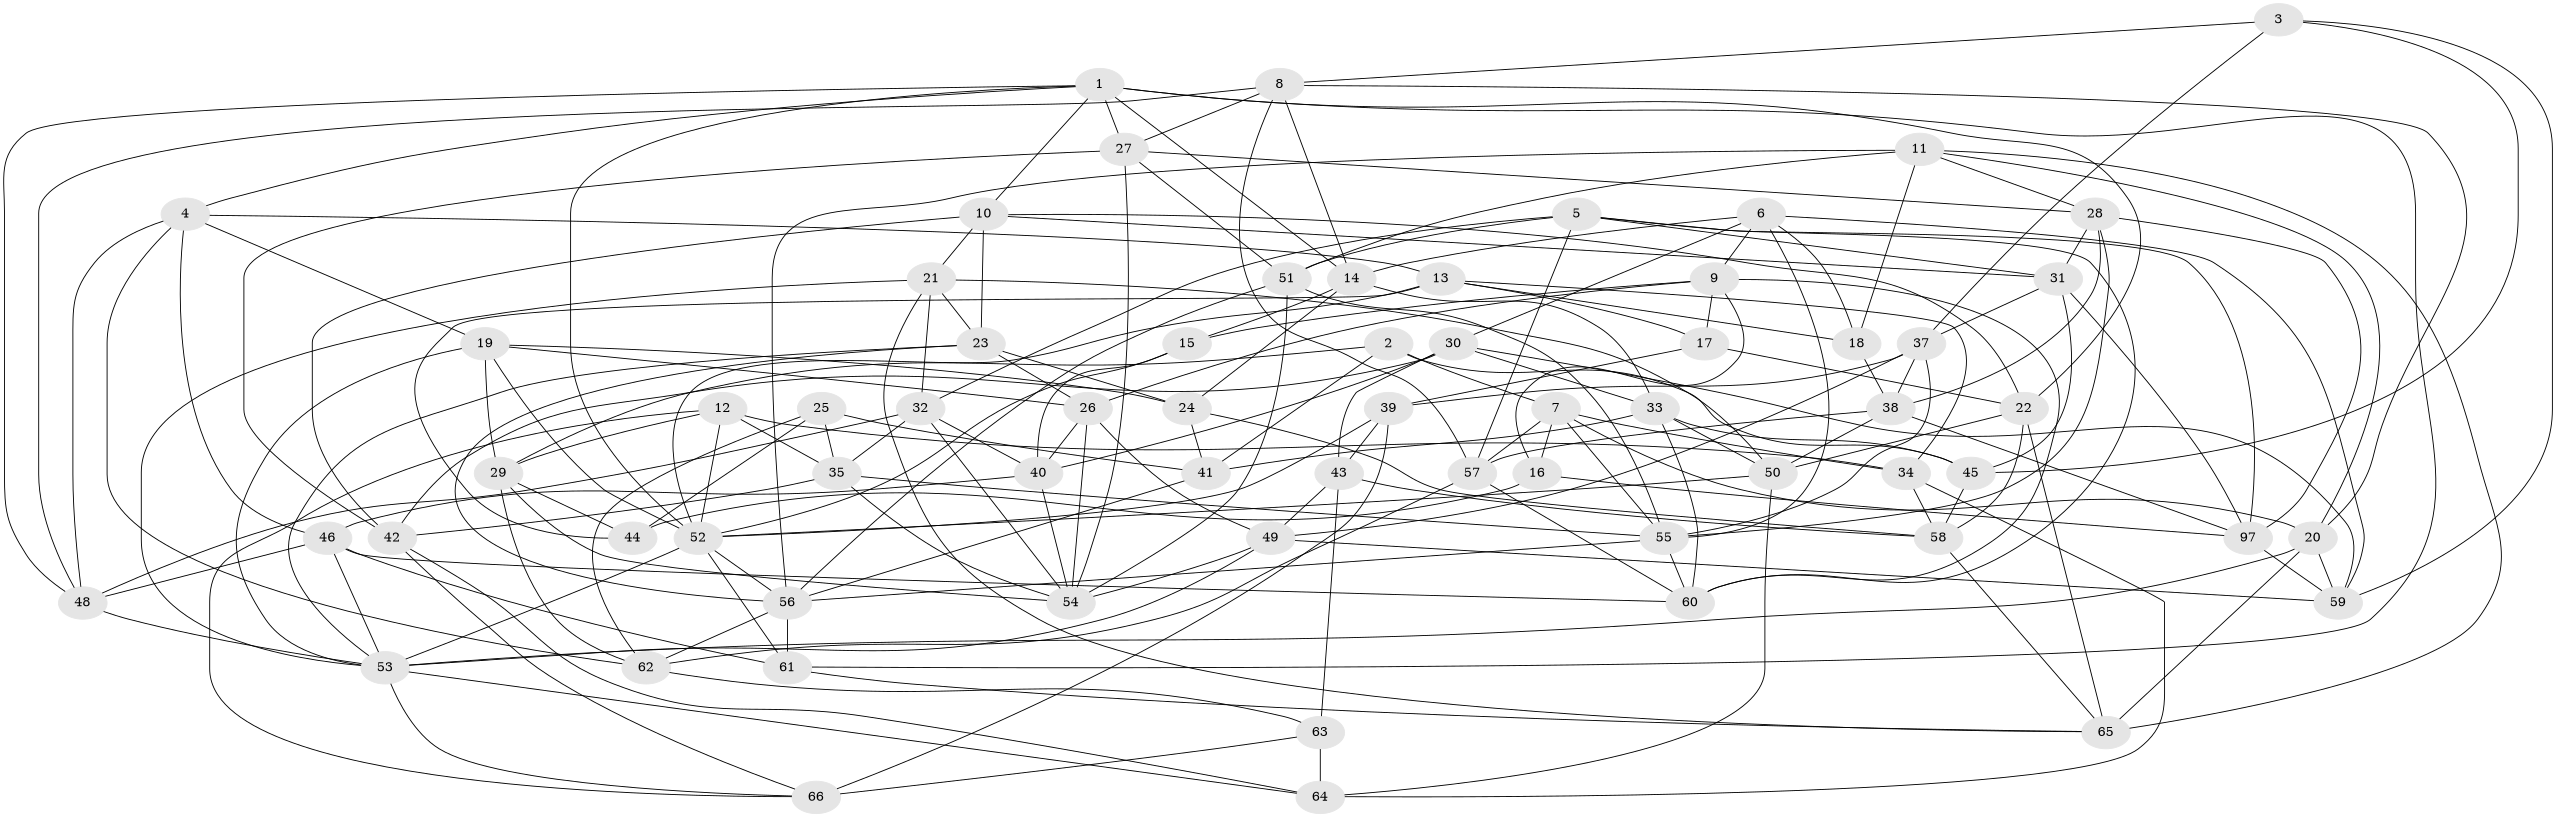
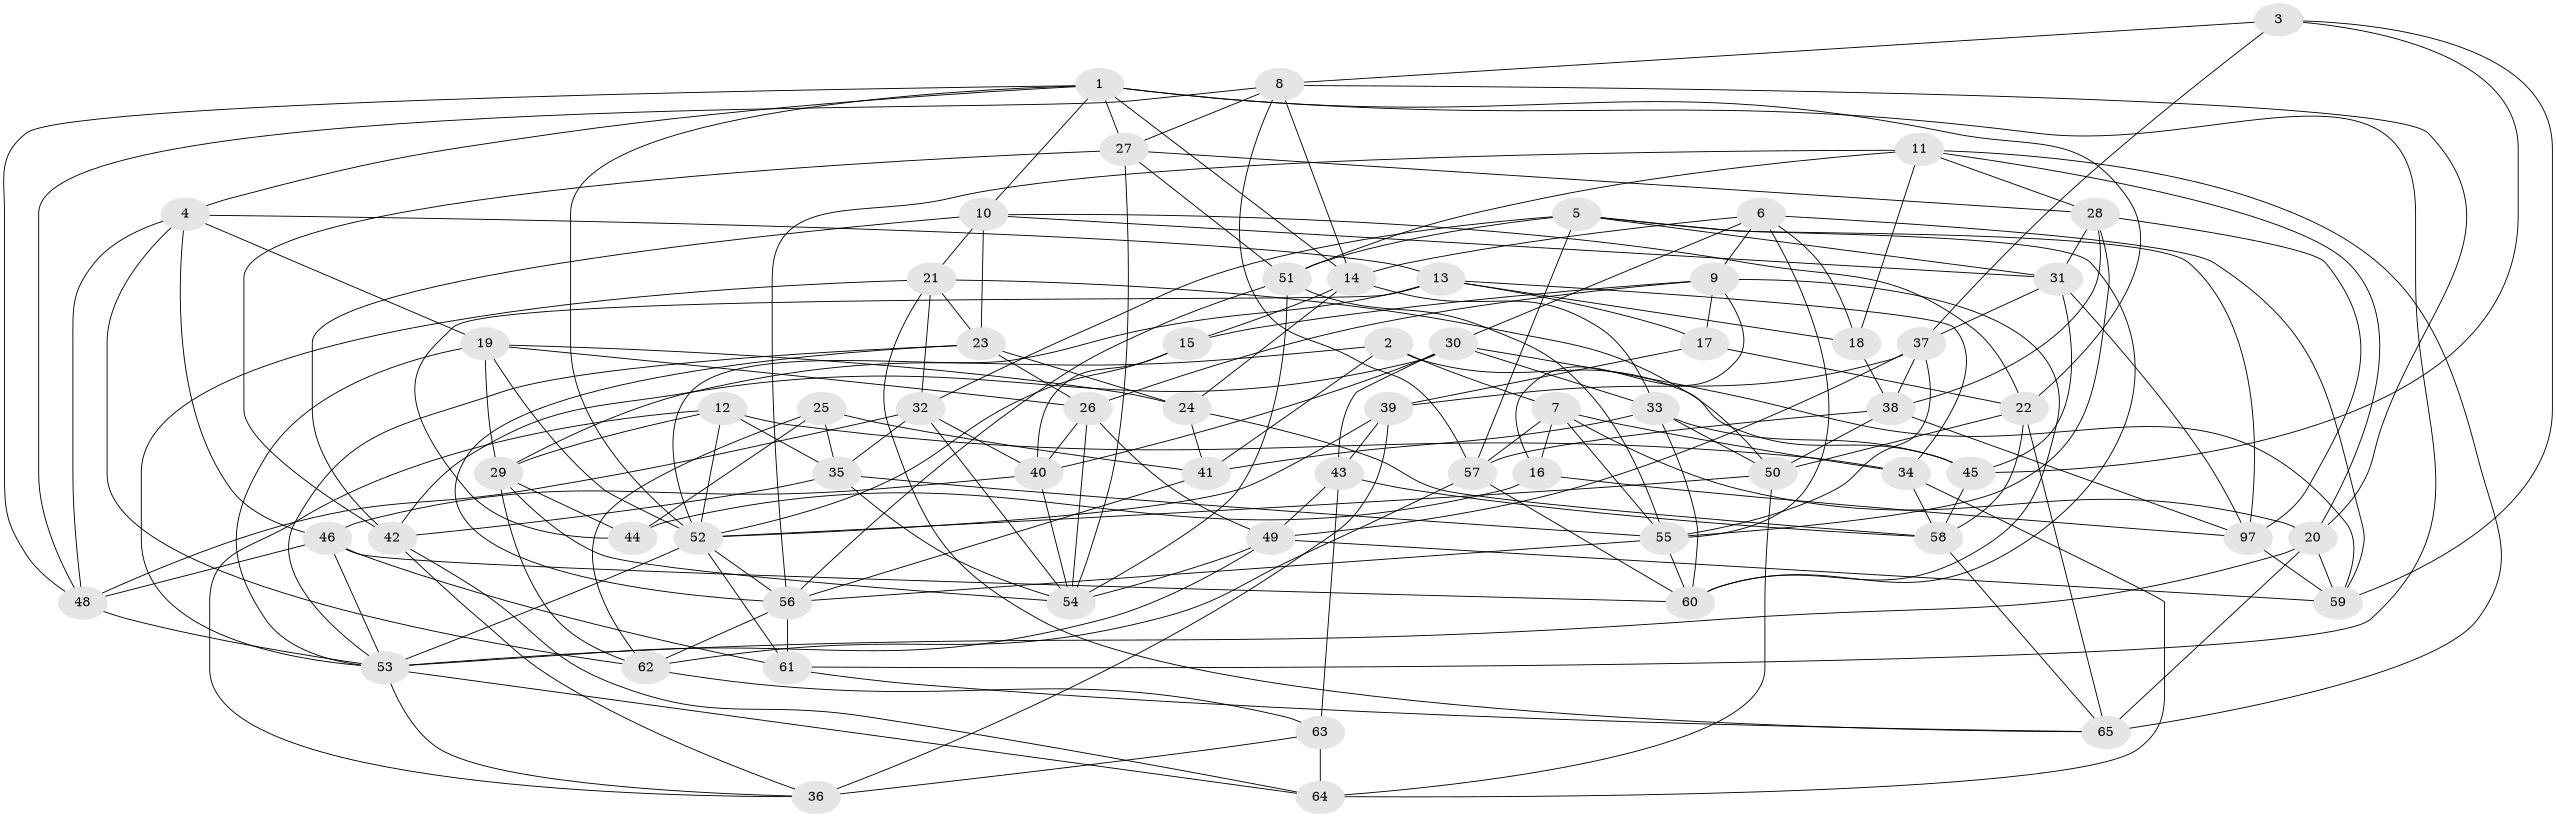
(816, 797) -> (816, 797)
